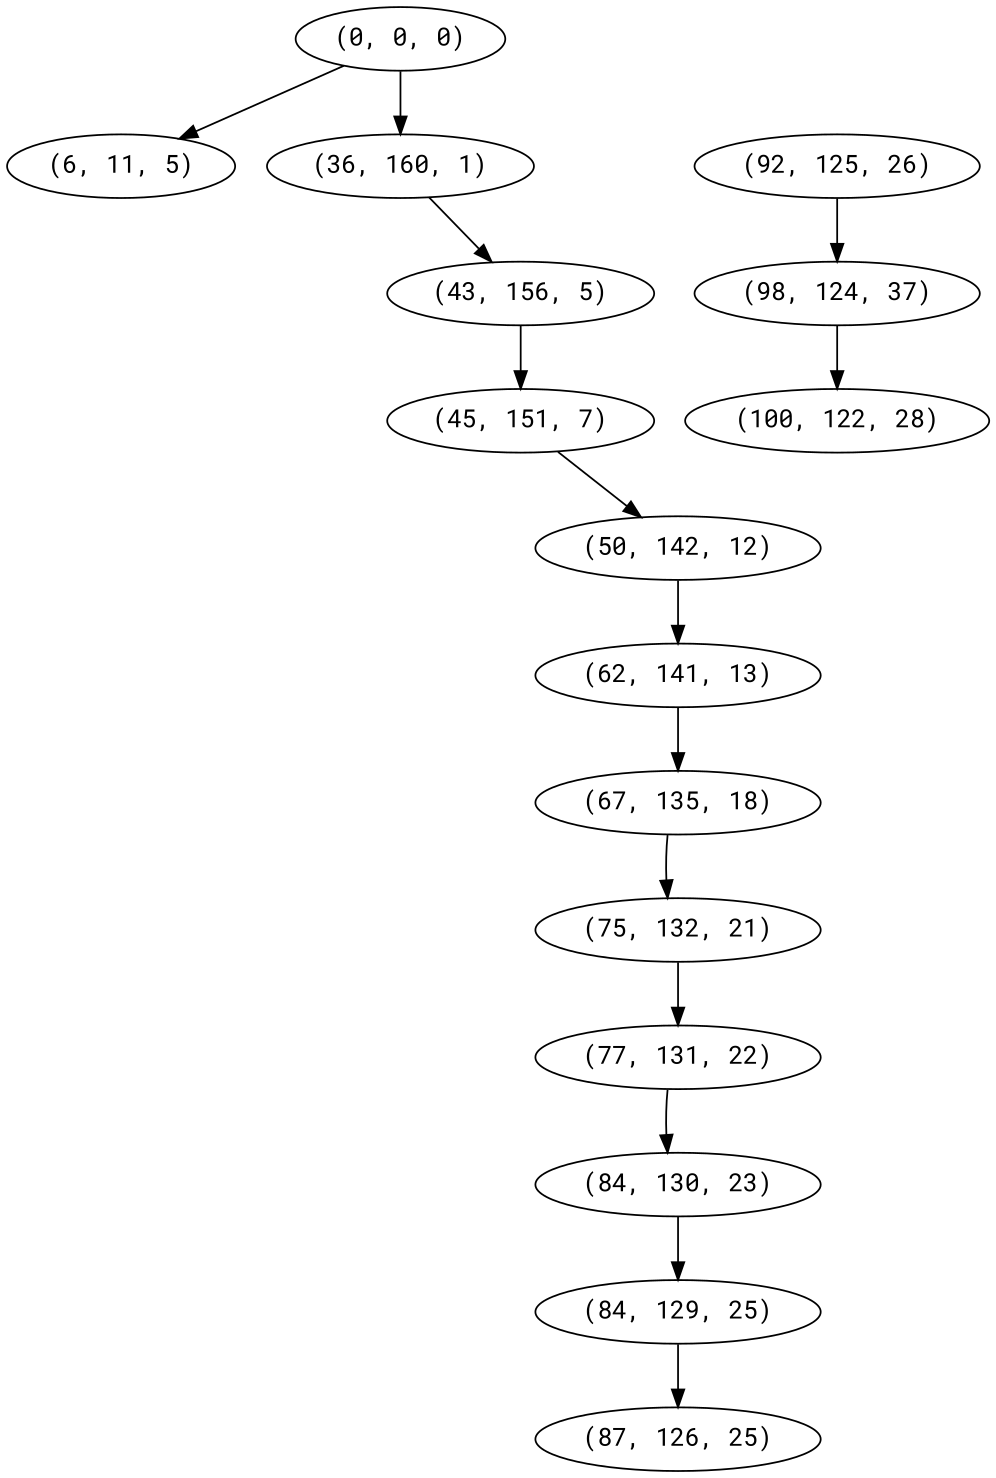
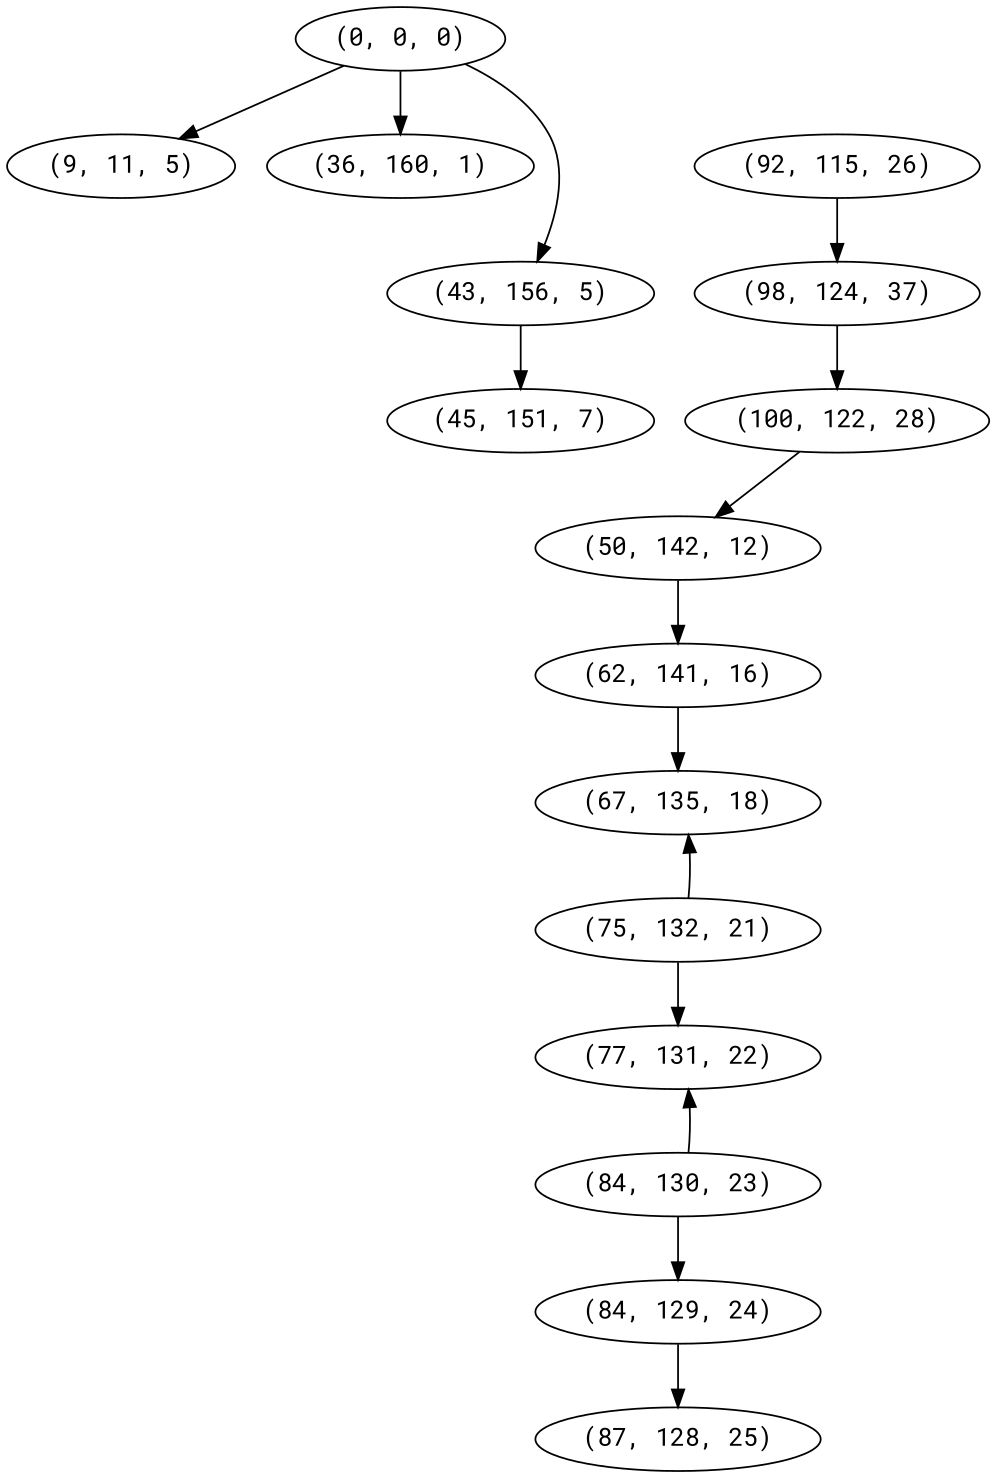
(121, 166) -> (121, 166)
(837, 166) -> (837, 166)
(454, 223) -> (550, 136)
(592, 479) -> (765, 479)
(678, 675) -> (678, 675)
(666, 858) -> (690, 875)
(666, 1112) -> (690, 1130)
(678, 1312) -> (678, 1312)
(678, 1439) -> (678, 1439)
